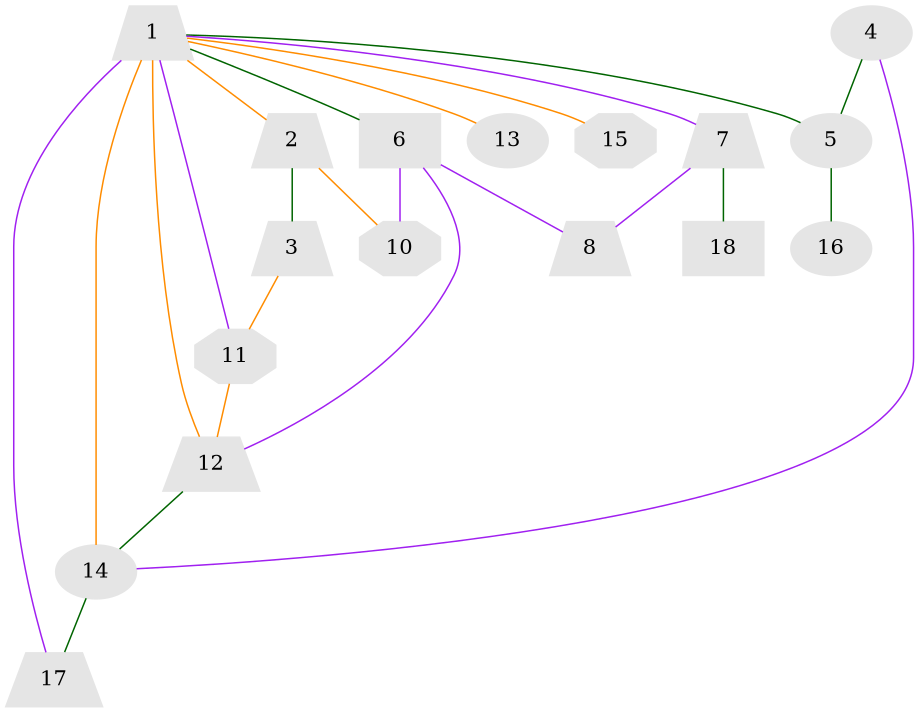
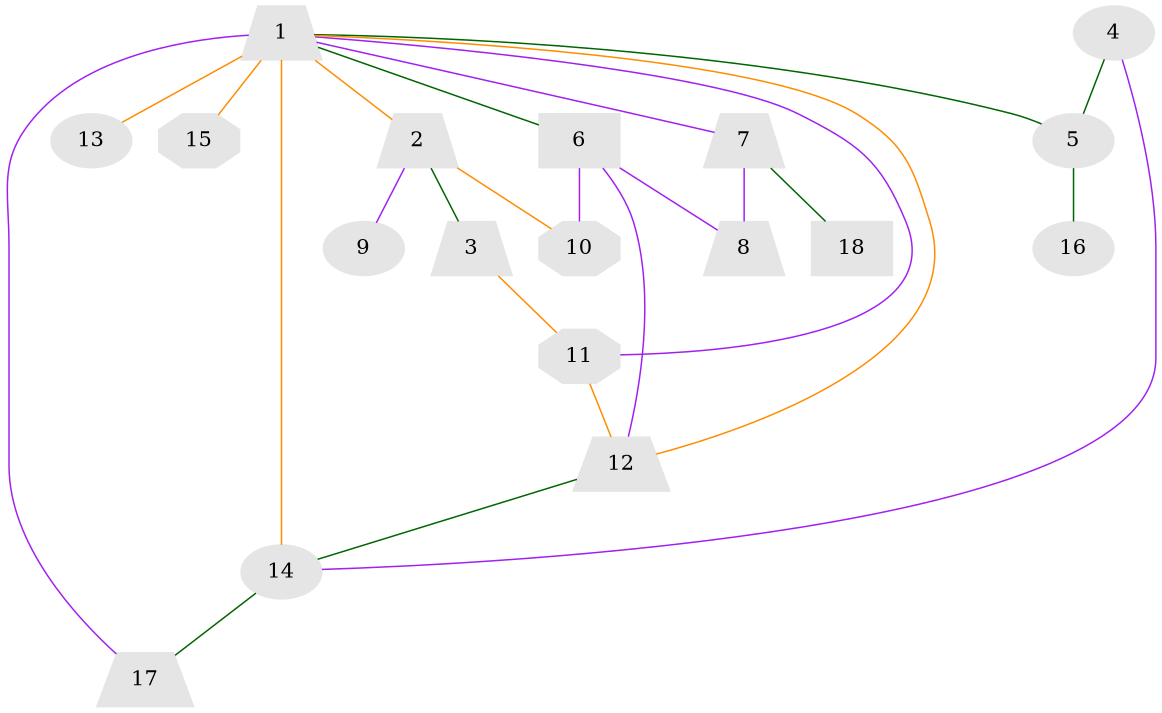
none -> (364, 249)
